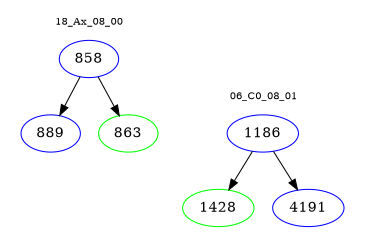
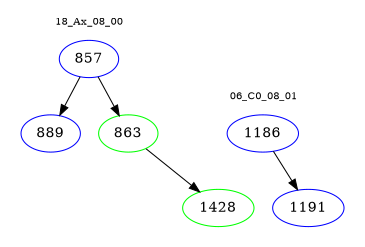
(89, 59) -> (89, 59)
(243, 166) -> (169, 167)
(308, 208) -> (308, 208)
